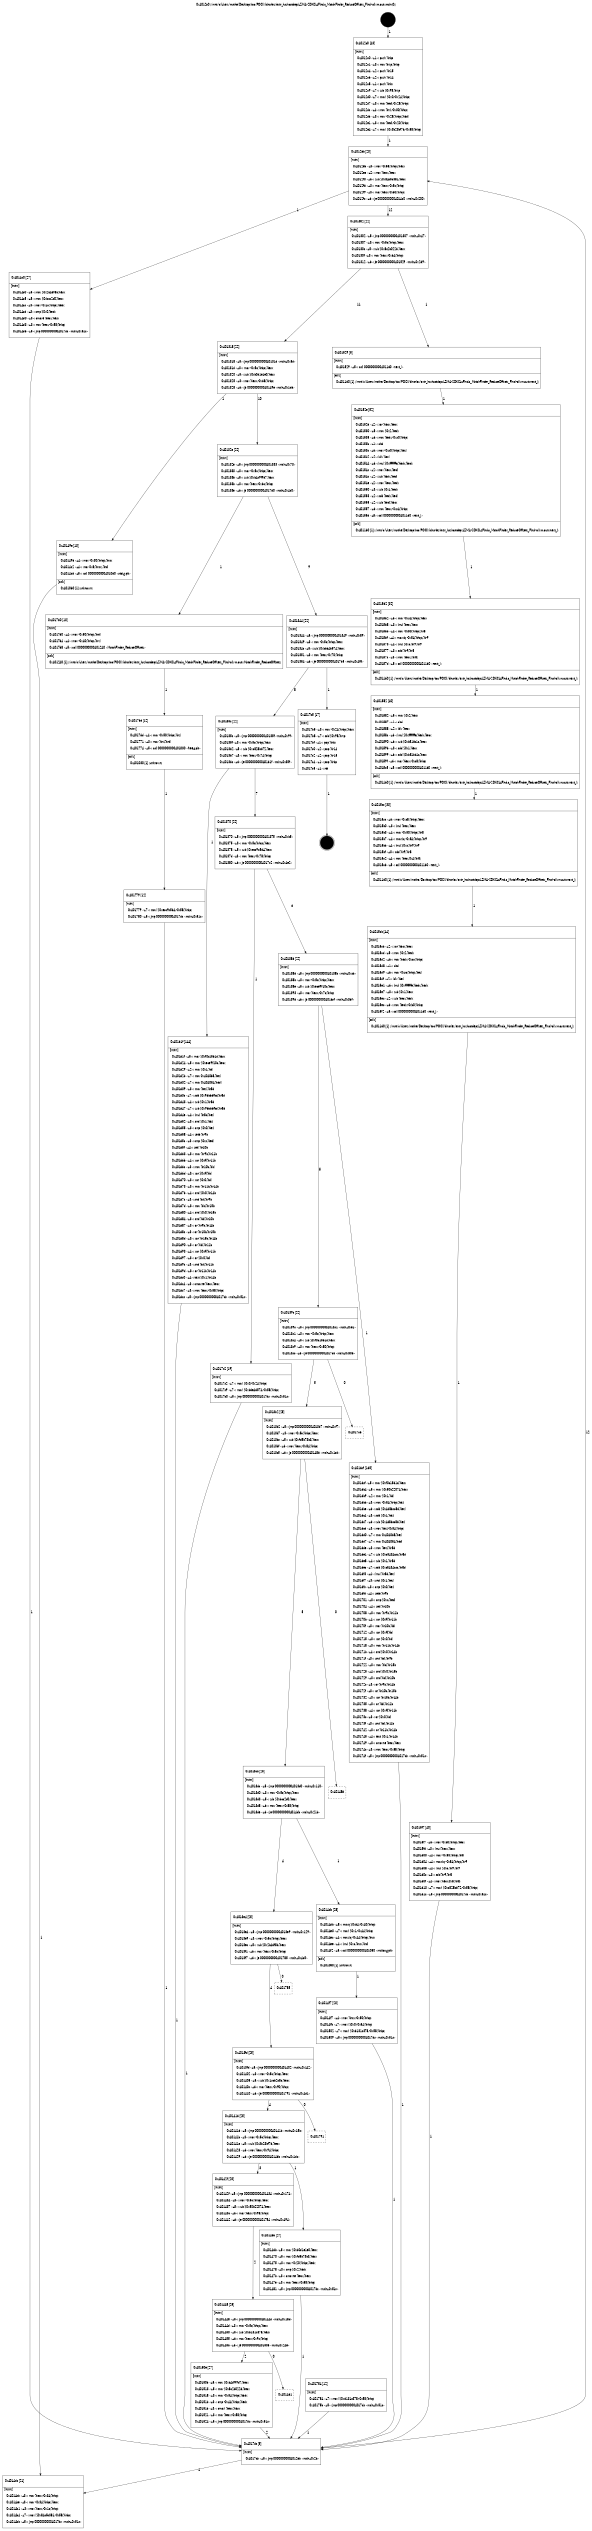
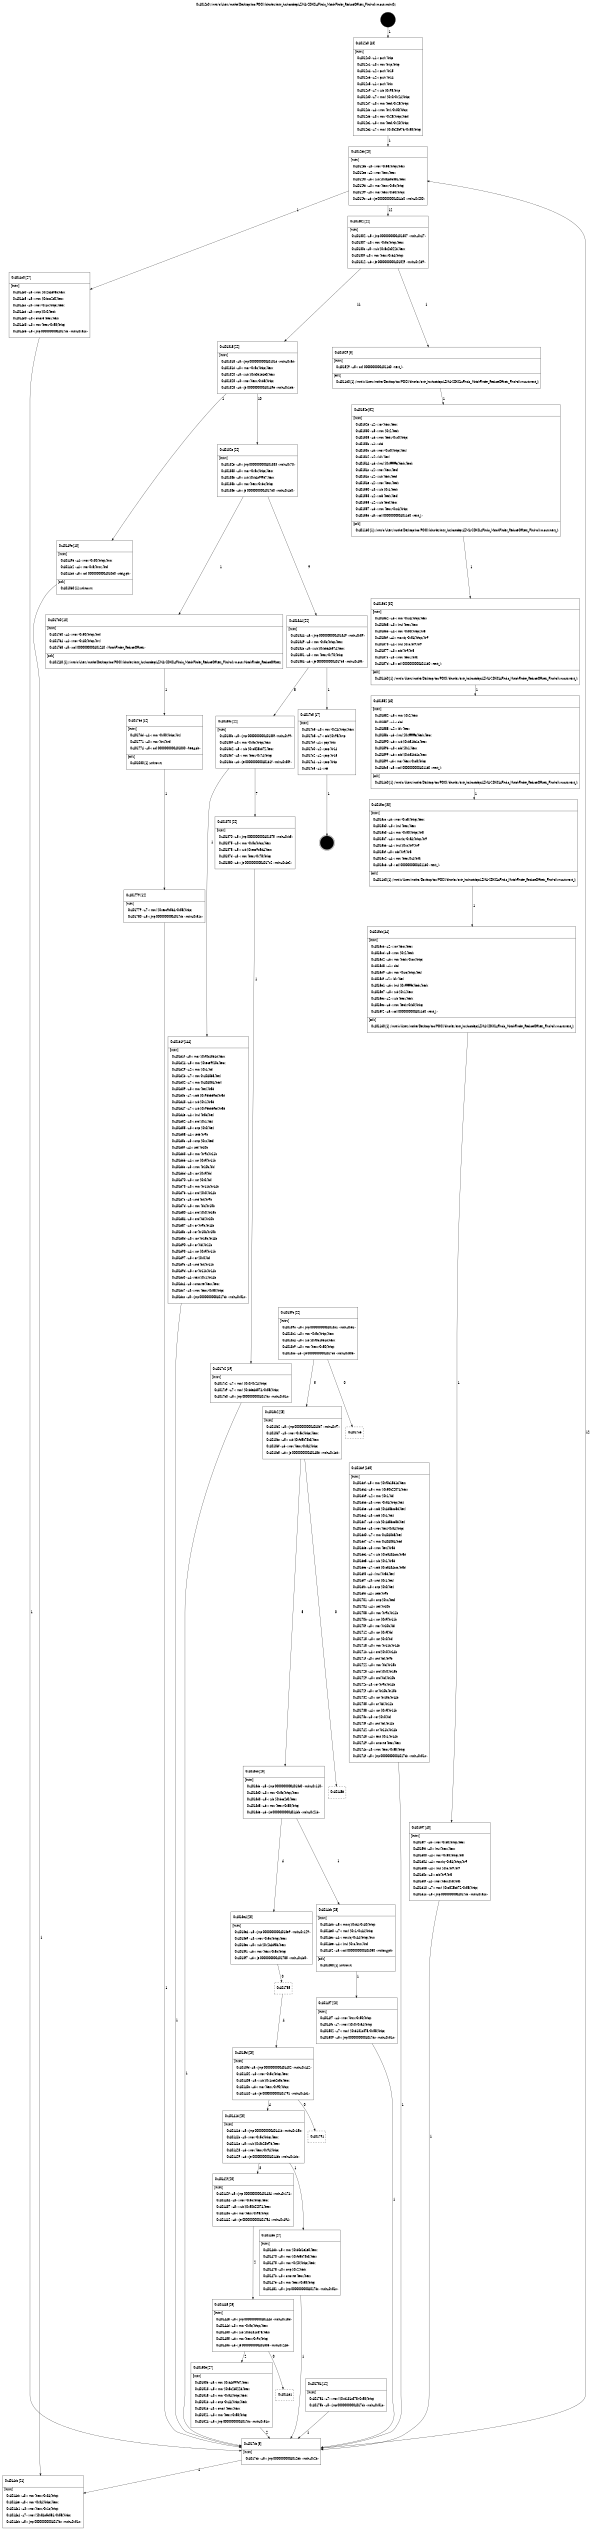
(318, 980) -> none
(269, 2005) -> (279, 2020)
